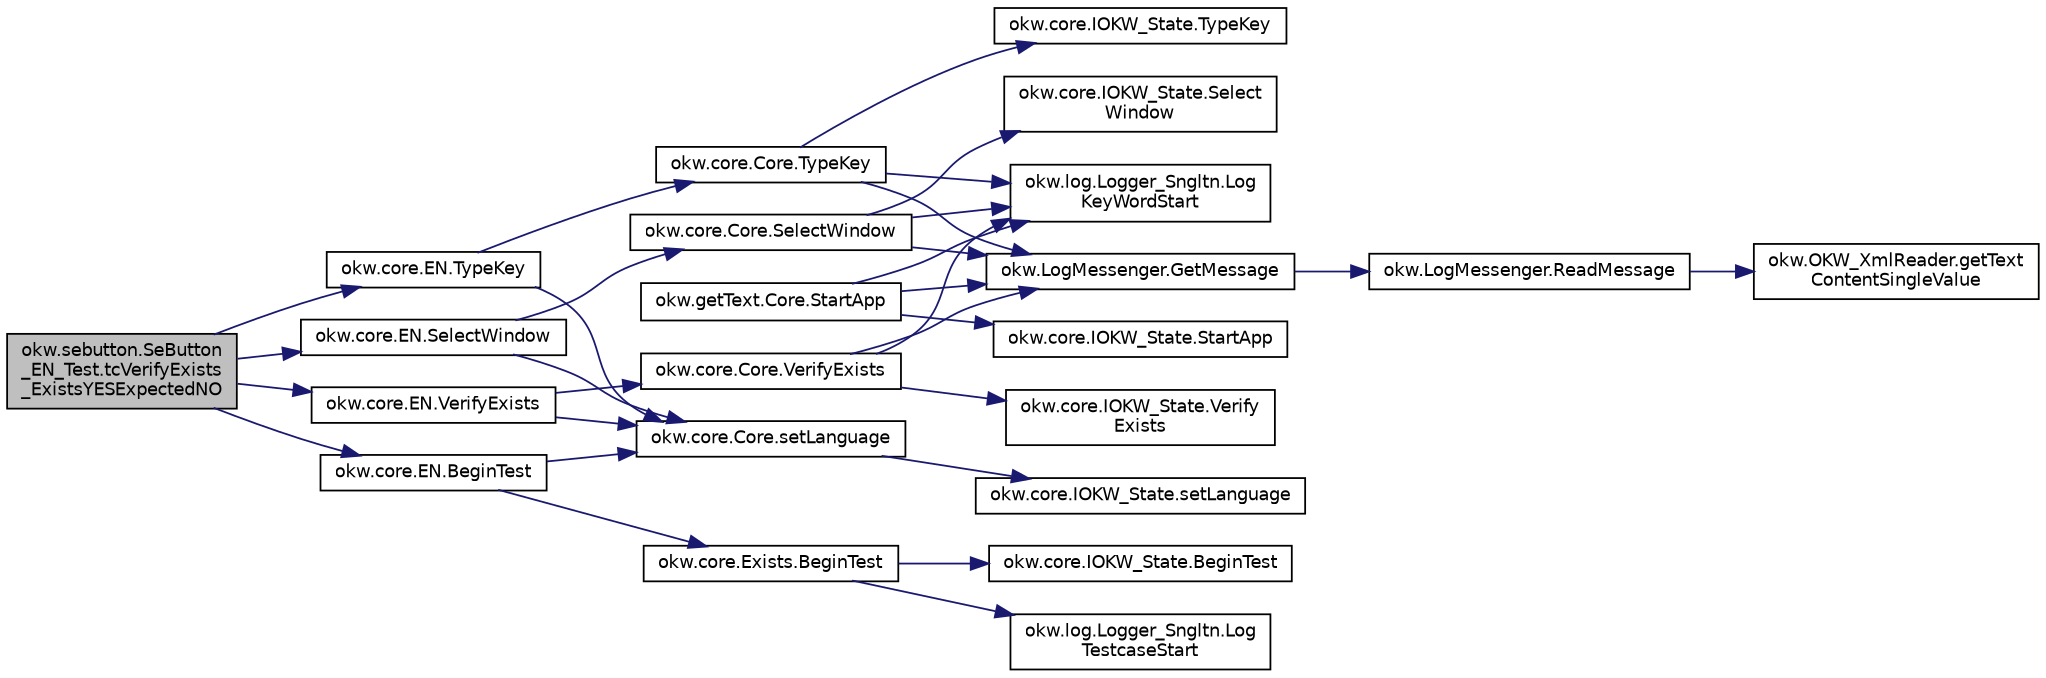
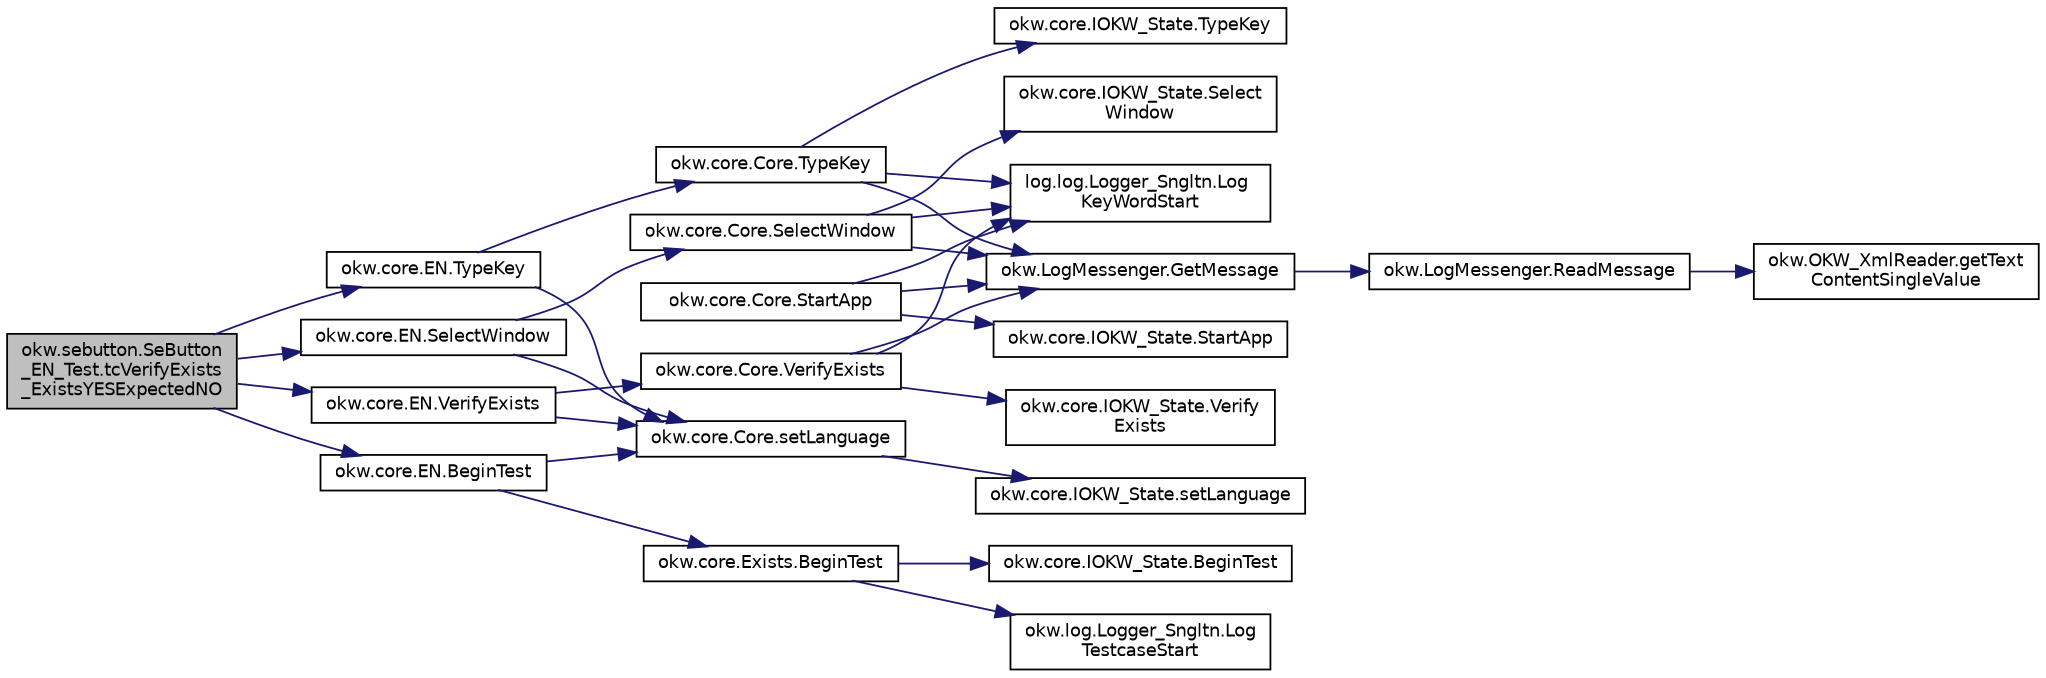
(1140, 193) -> (1140, 193)
(771, 302) -> (771, 302)
